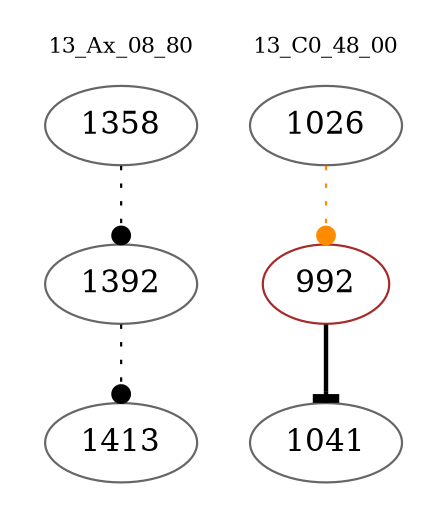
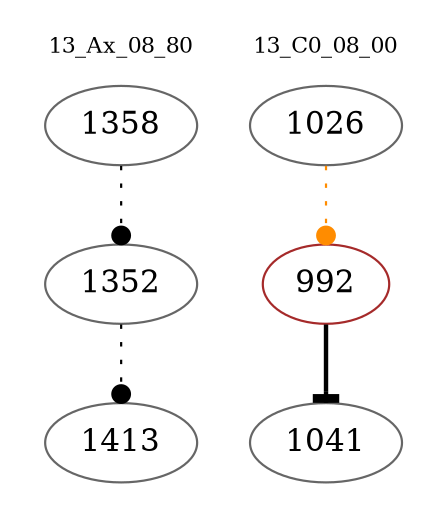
(326, 47) -> (326, 47)
(121, 284) -> (121, 284)
